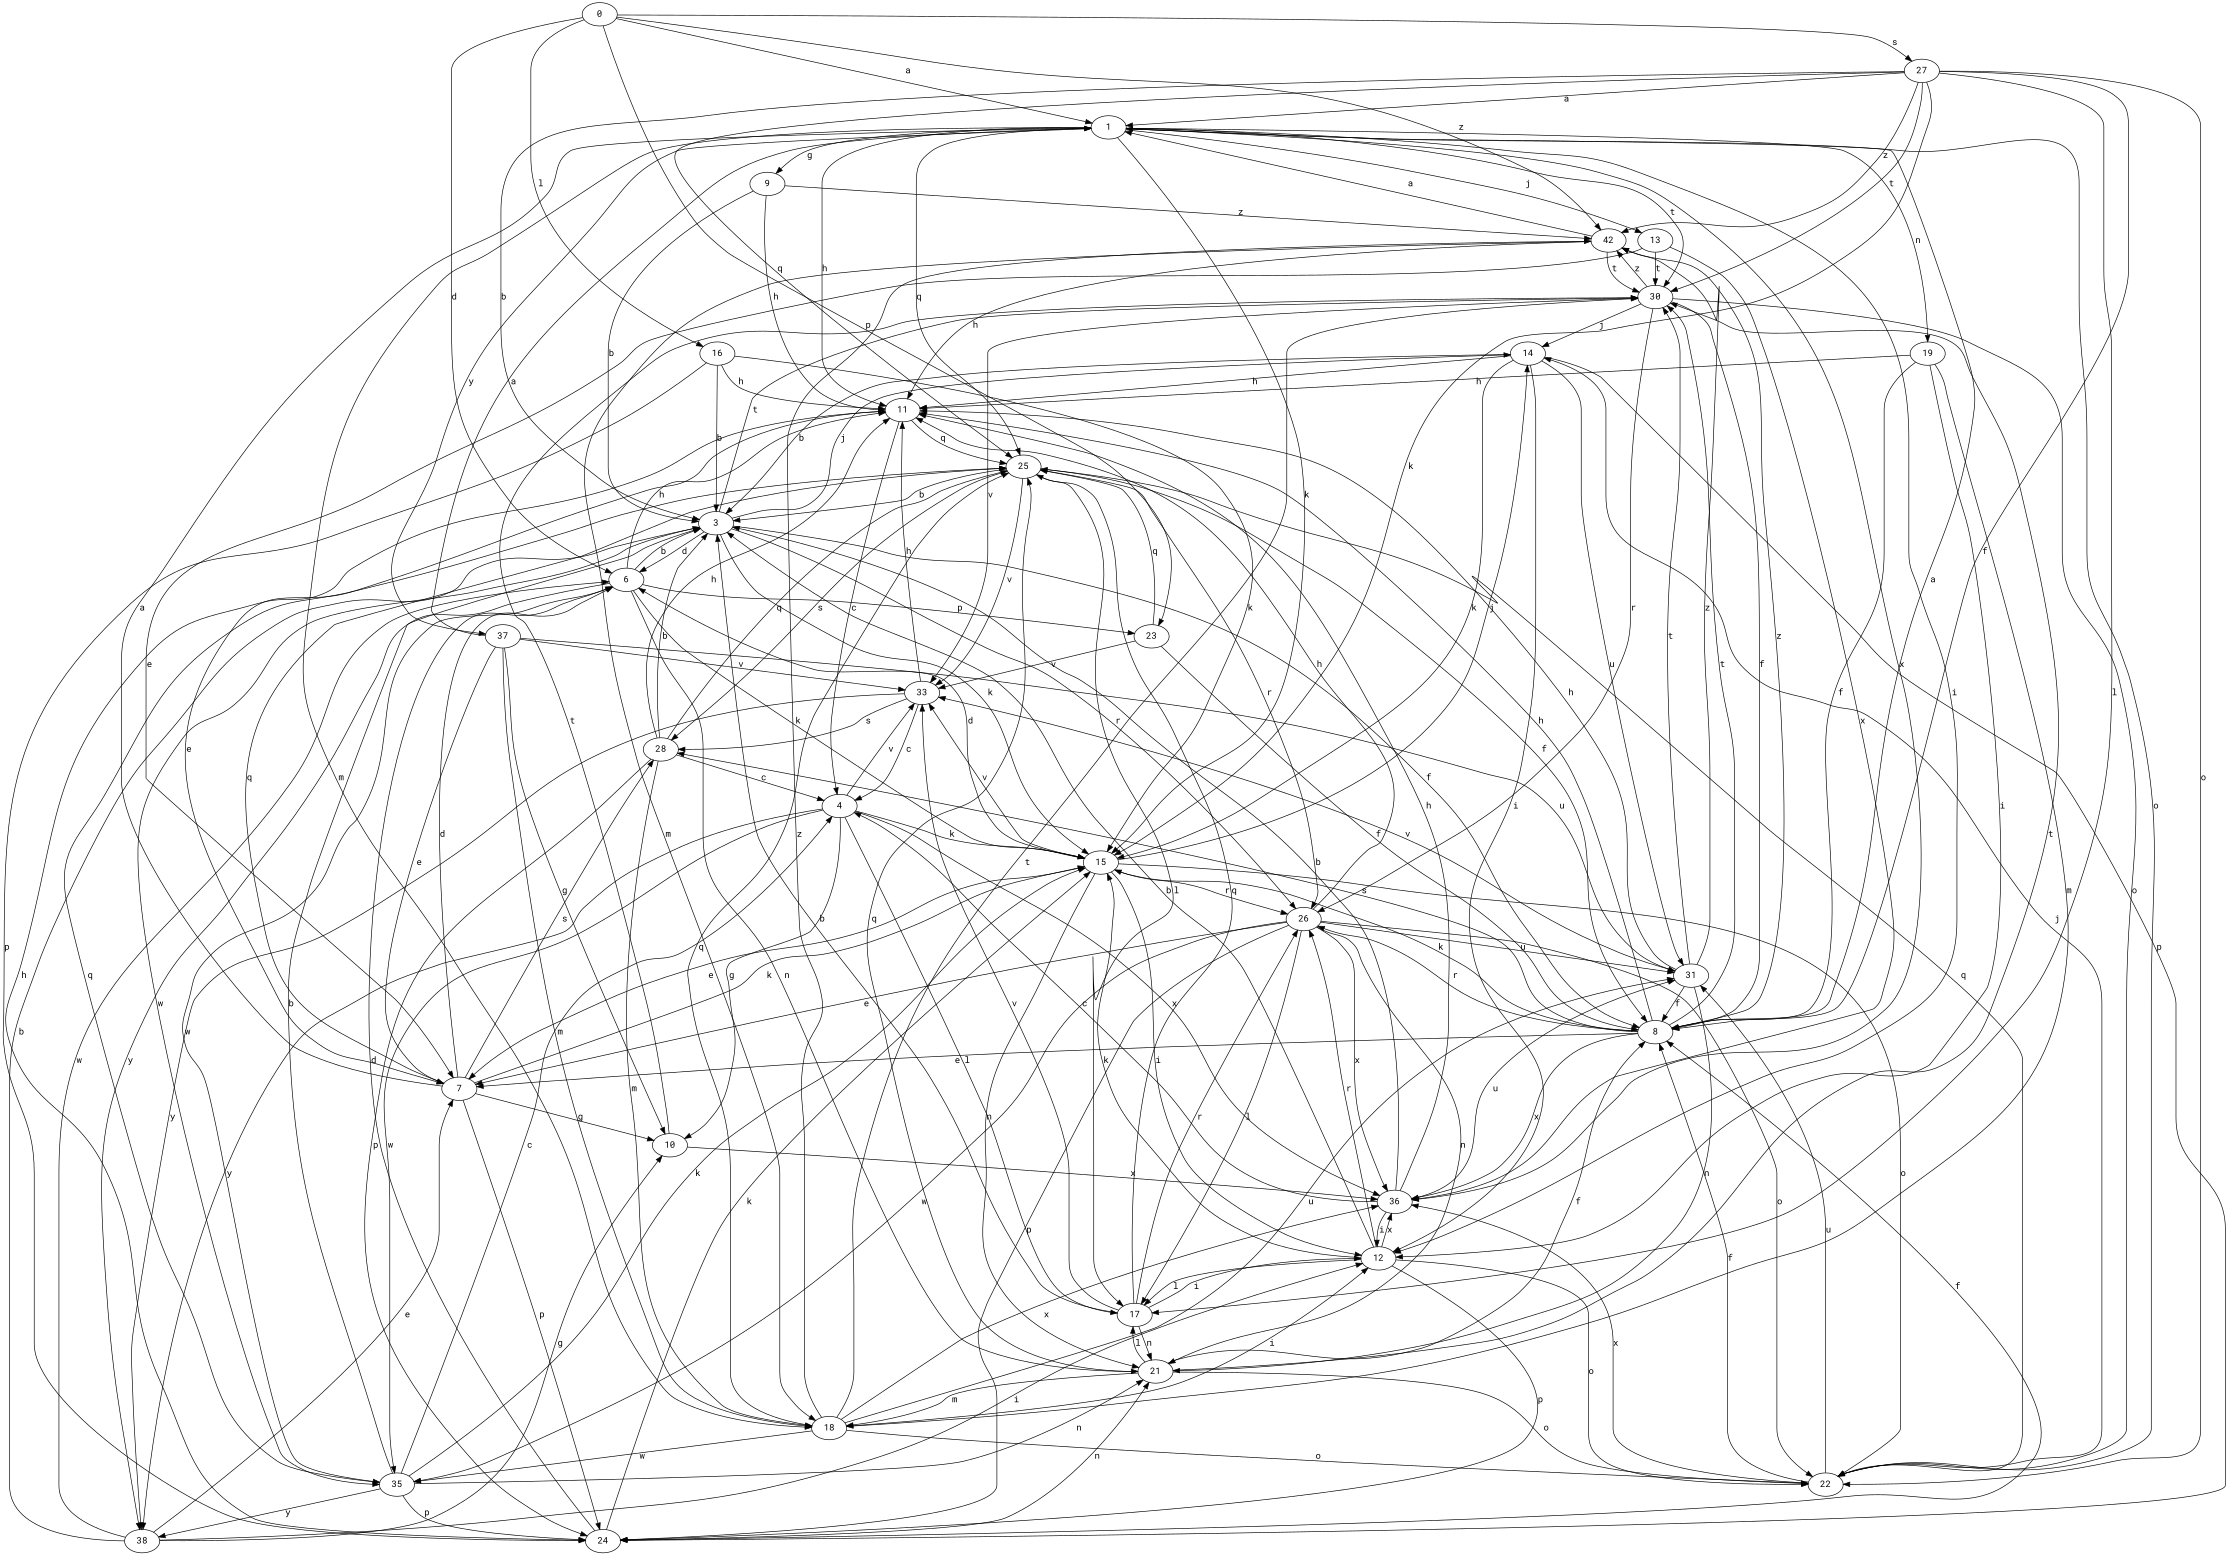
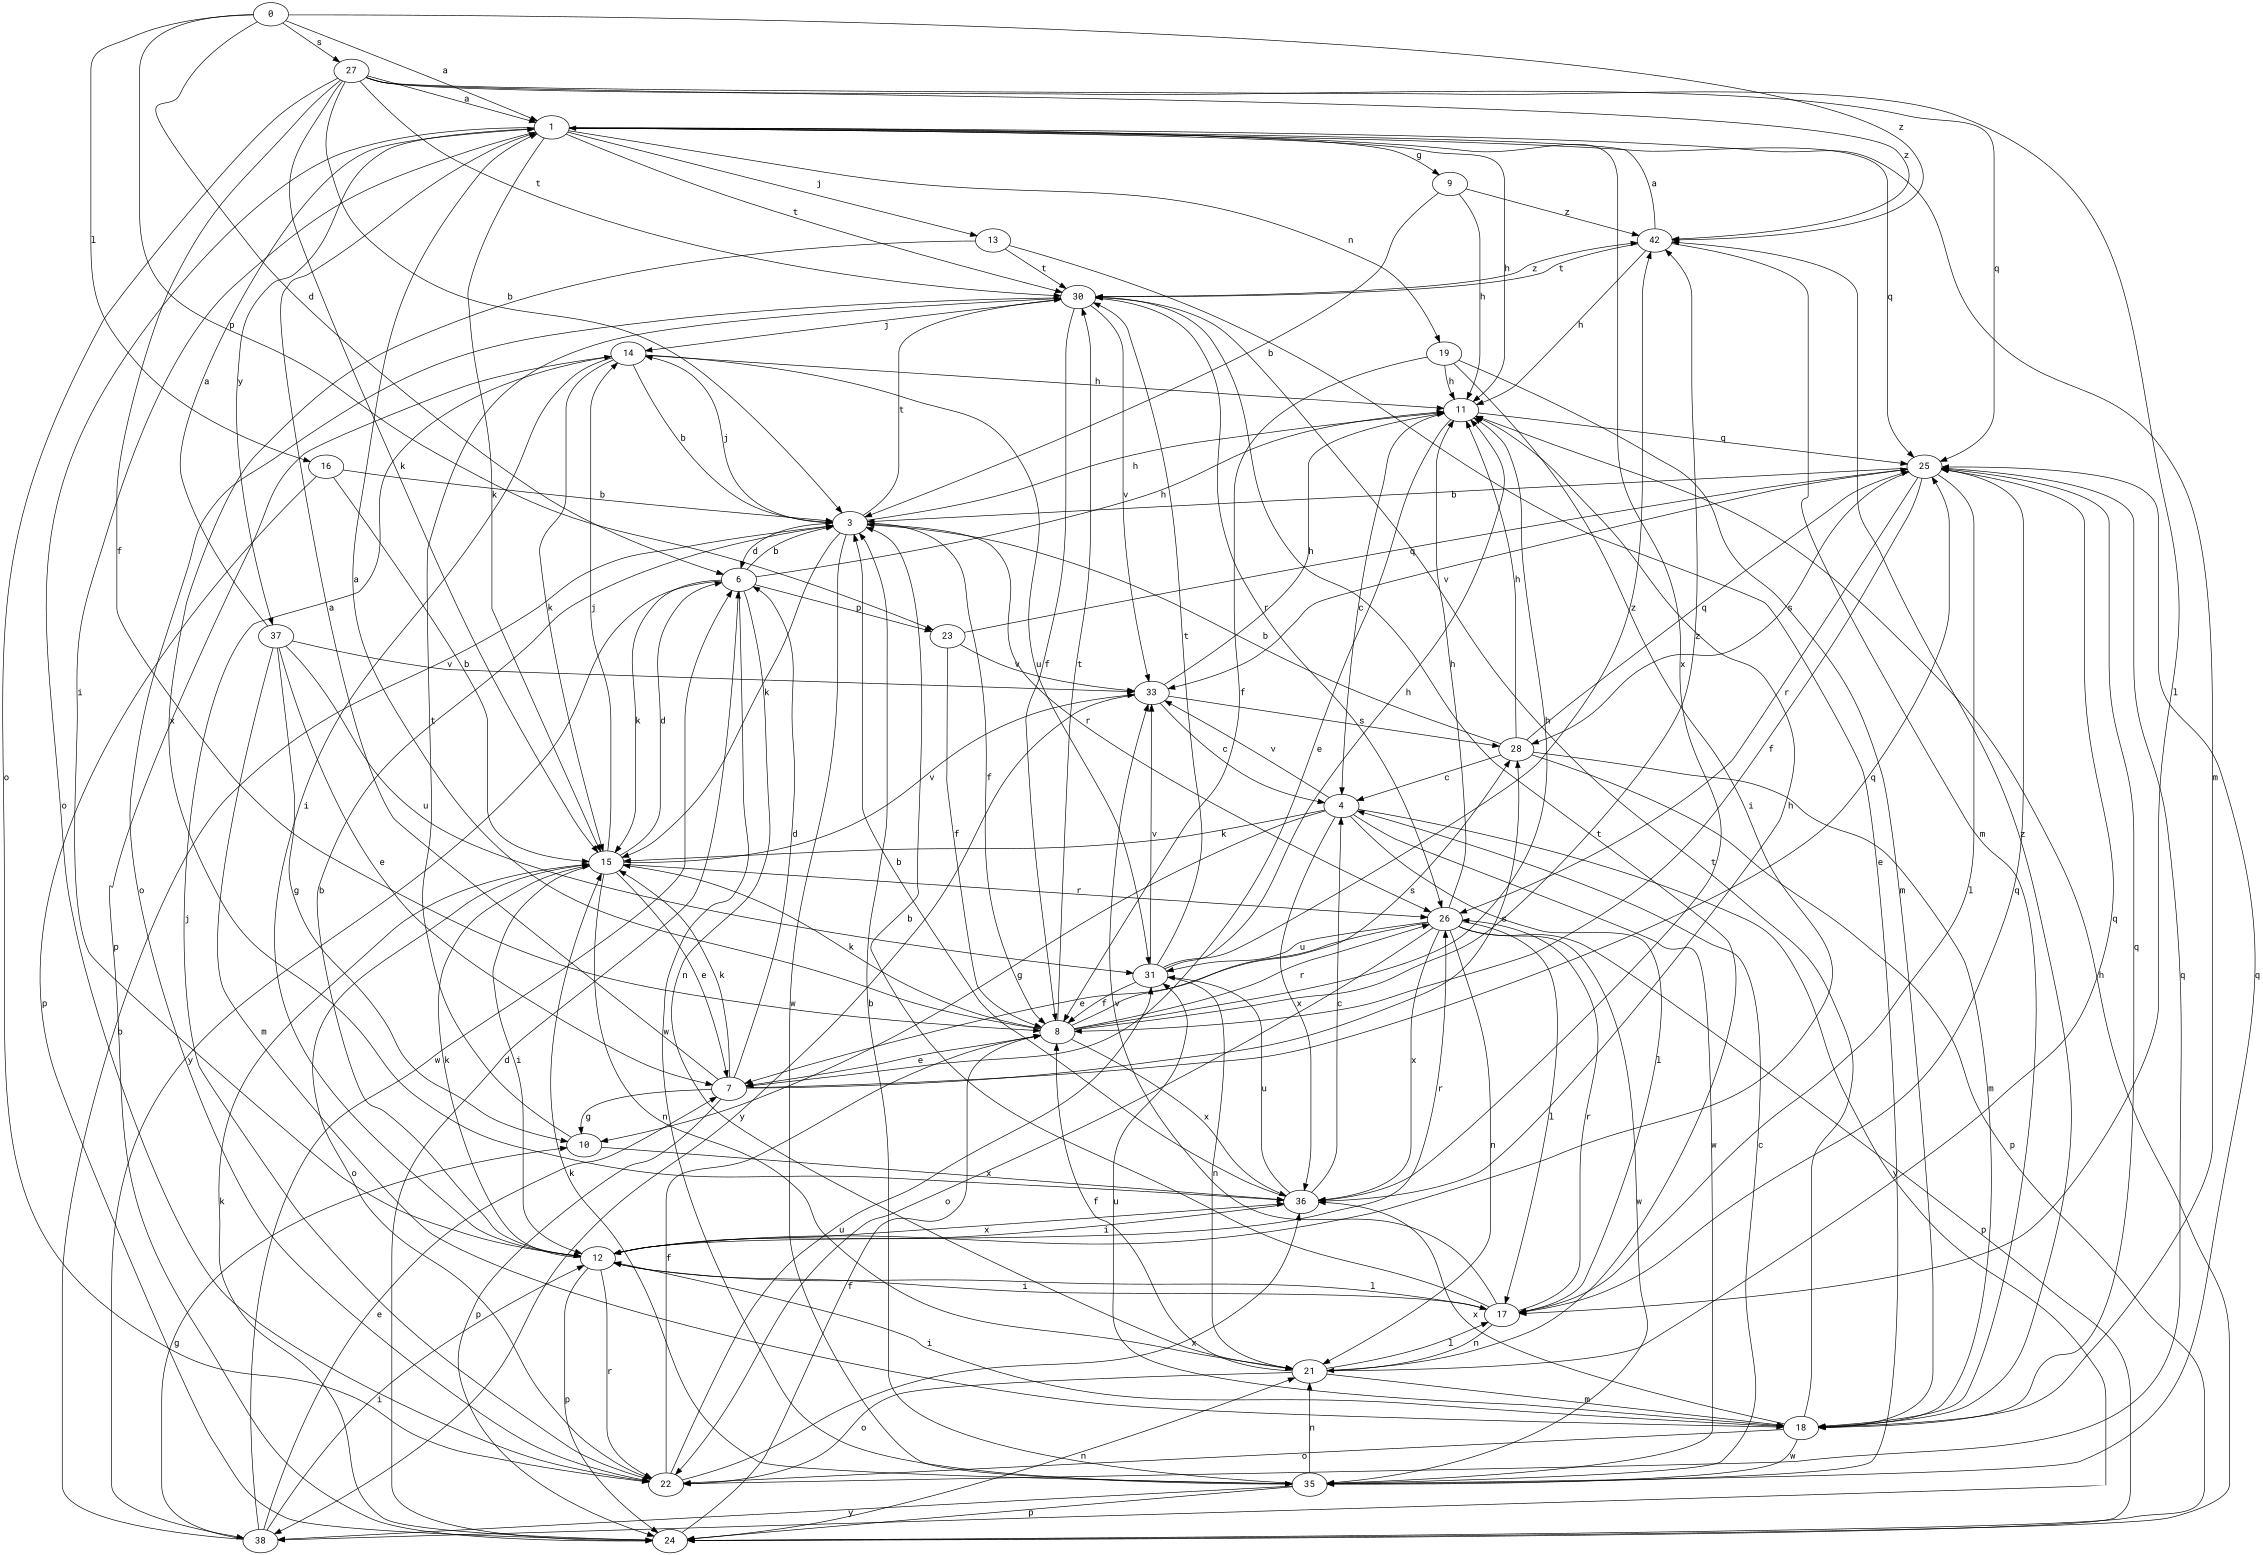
(584, 387) -> (1877, 870)
(794, 401) -> (1149, 451)
(1251, 608) -> (467, 665)
(1591, 1371) -> (610, 1371)
